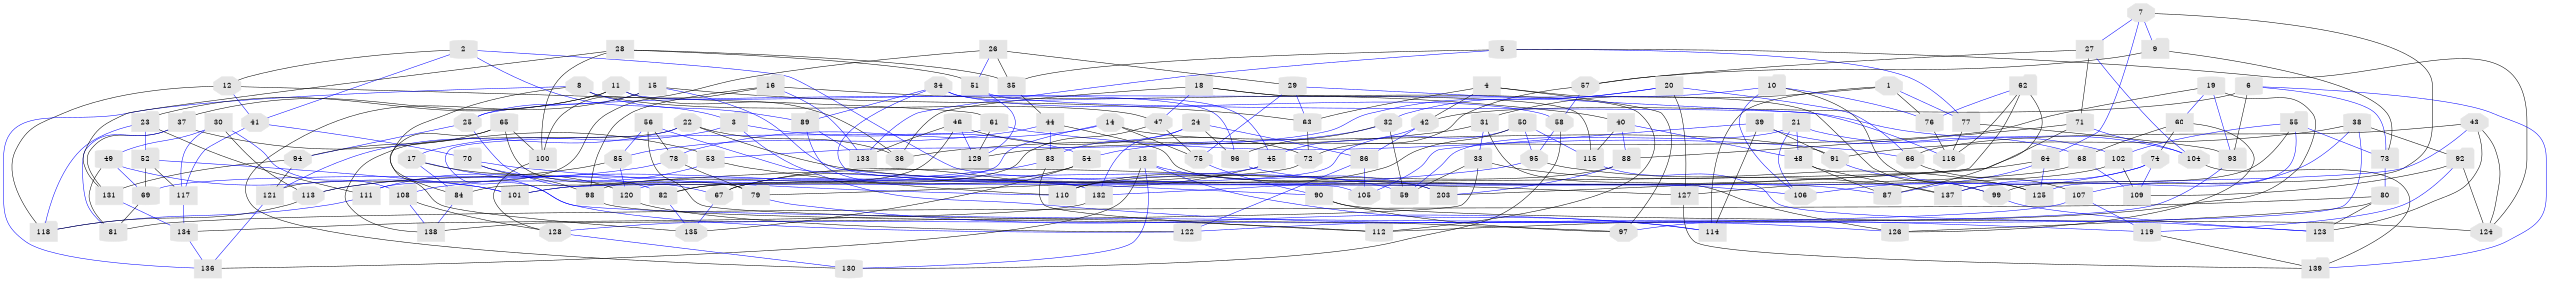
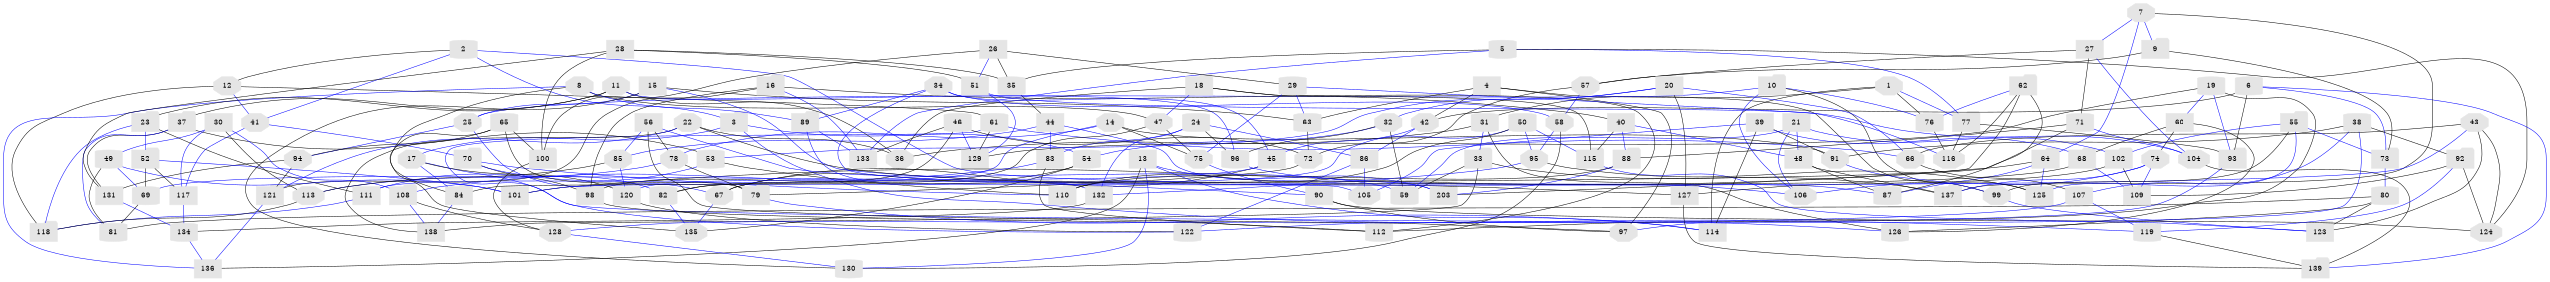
(1177, 166) -> (1177, 166)
(1099, 196) -> (1099, 196)
